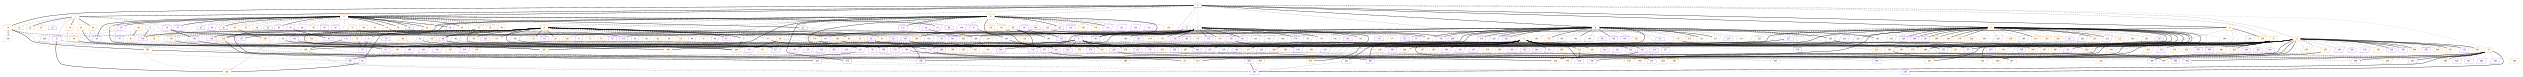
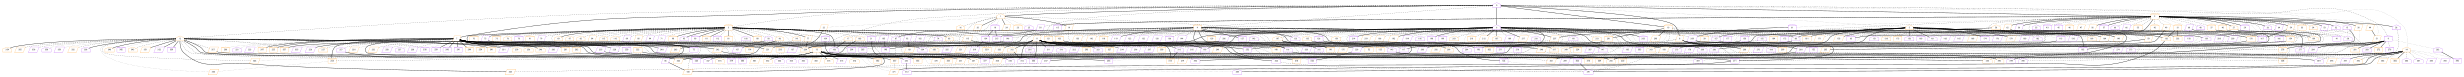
(30, 28) -> (978, 28)
(1138, 39) -> (2092, 39)
(1984, 39) -> (480, 50)
(1079, 44) -> (2383, 44)
(1040, 45) -> (2058, 47)
(1665, 45) -> (1299, 44)
(1380, 50) -> (662, 50)
none -> (906, 61)
